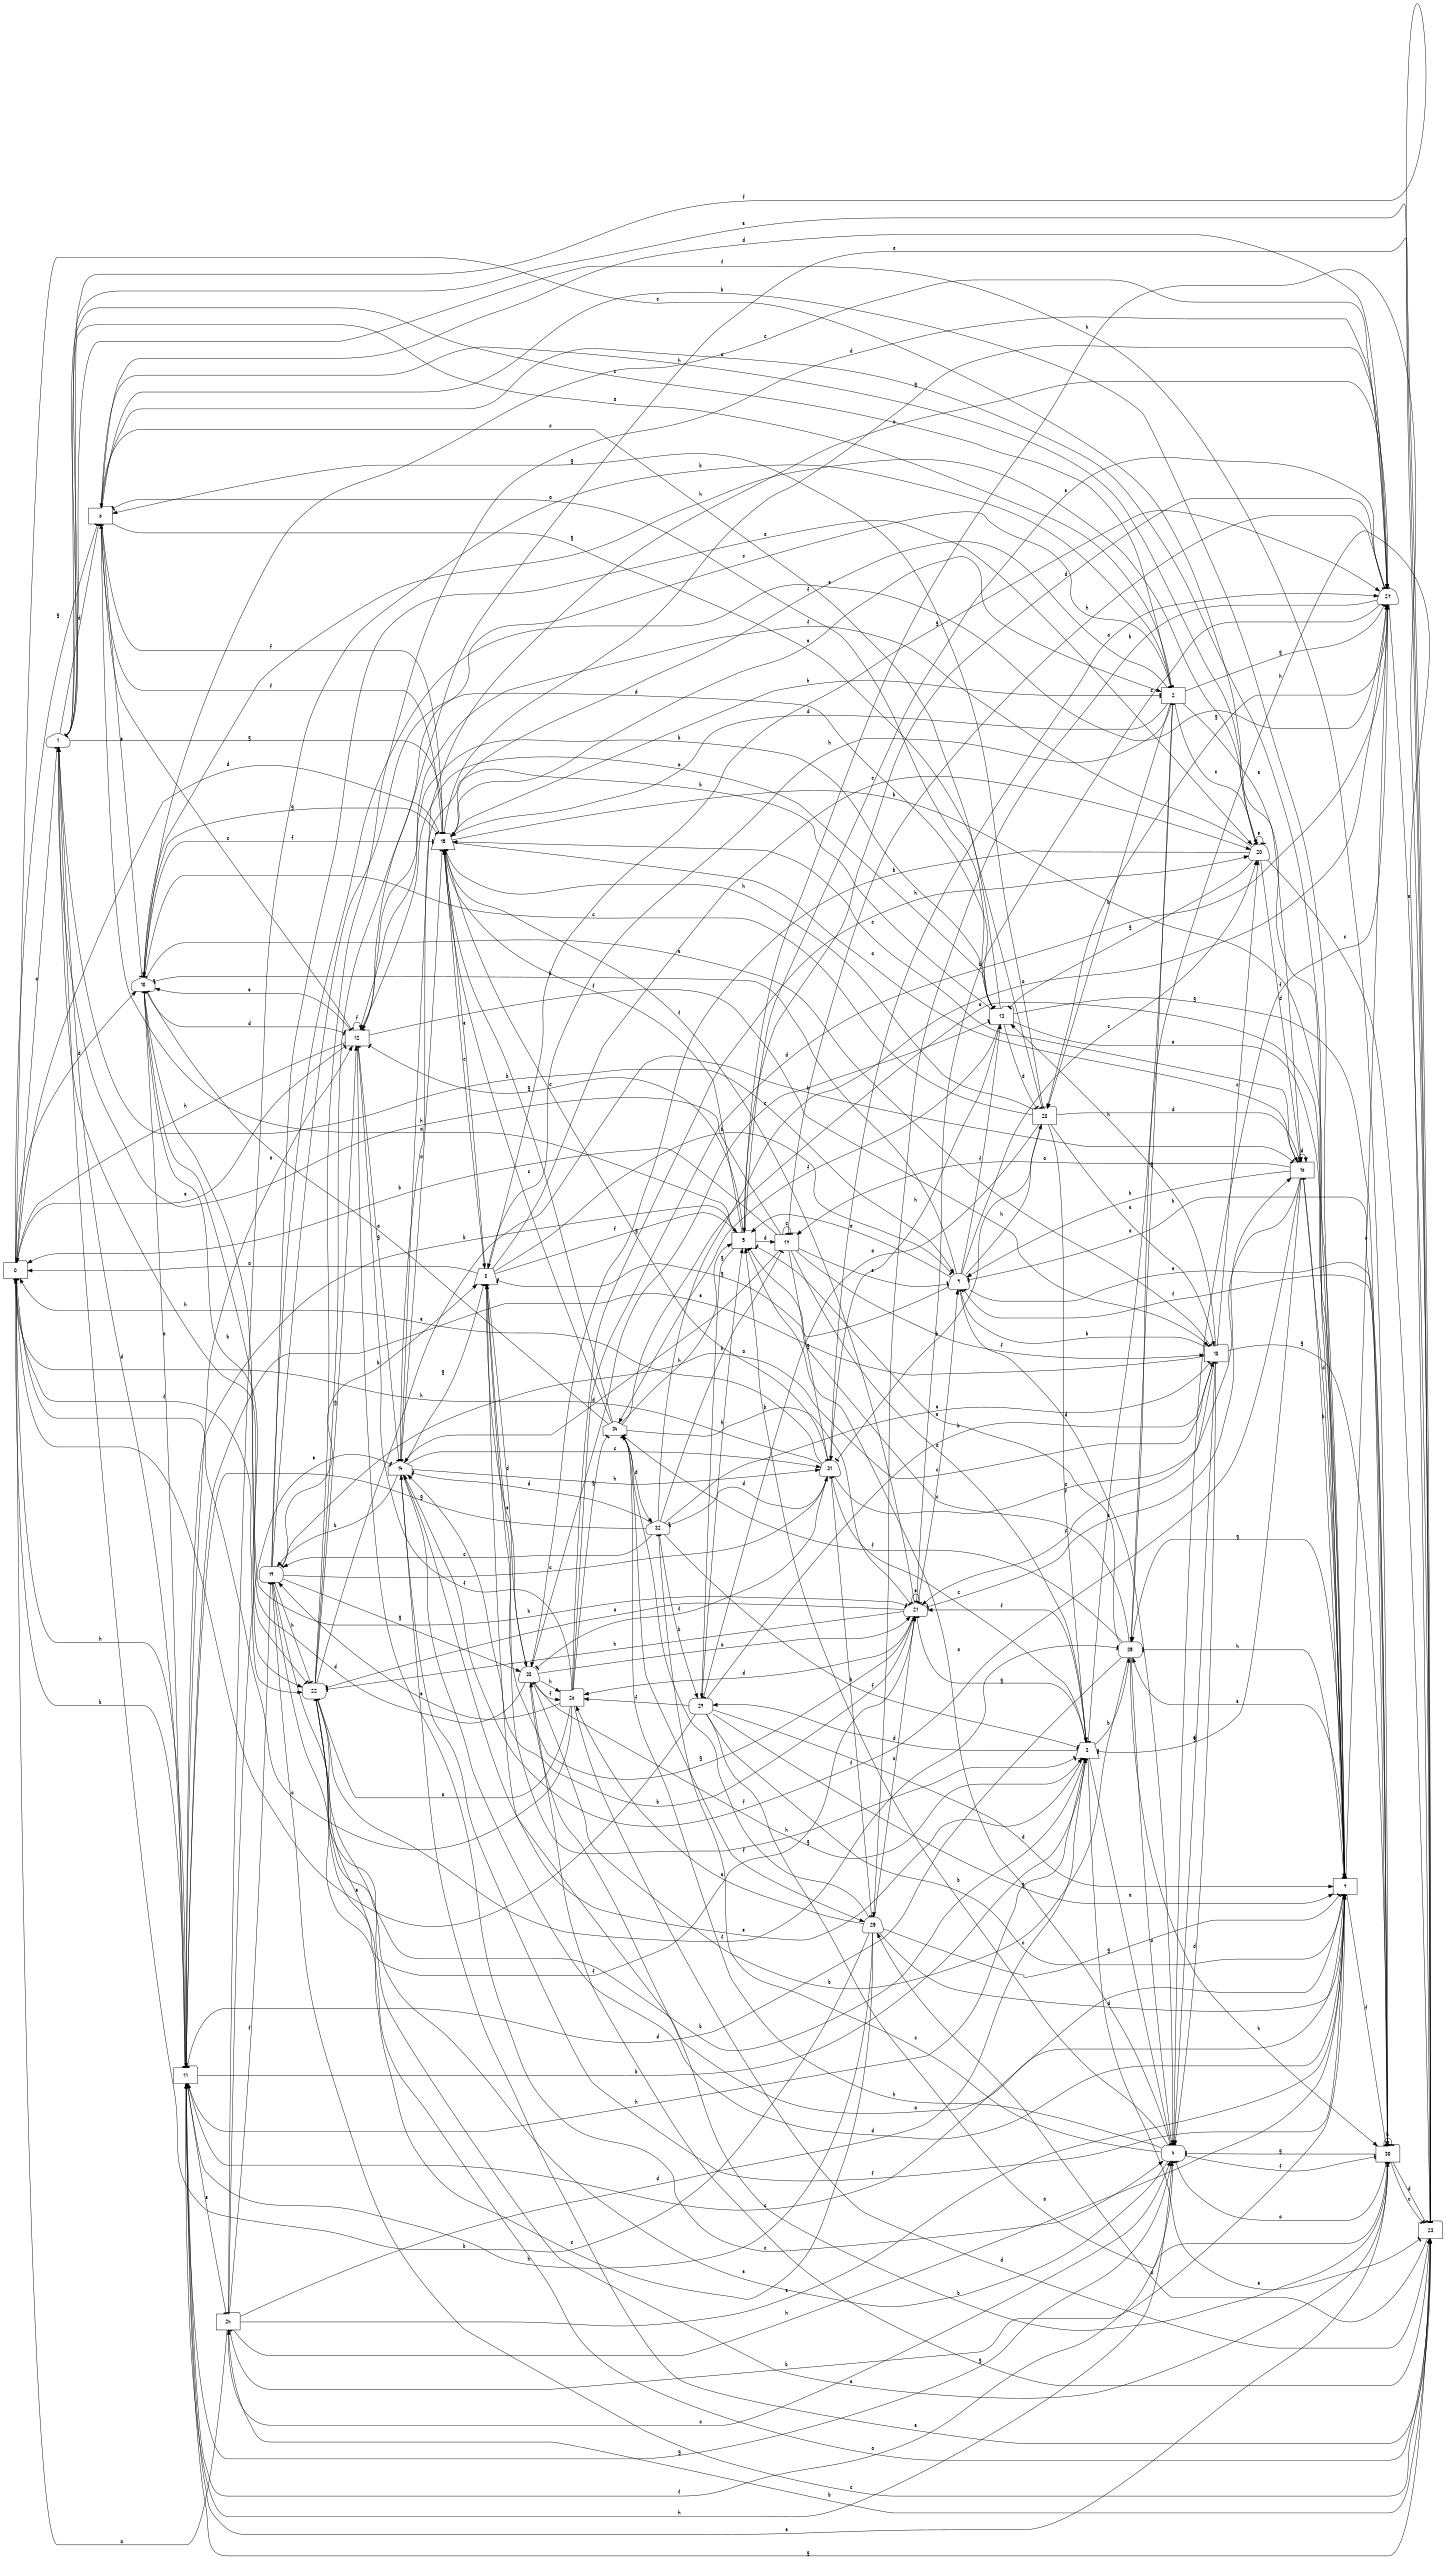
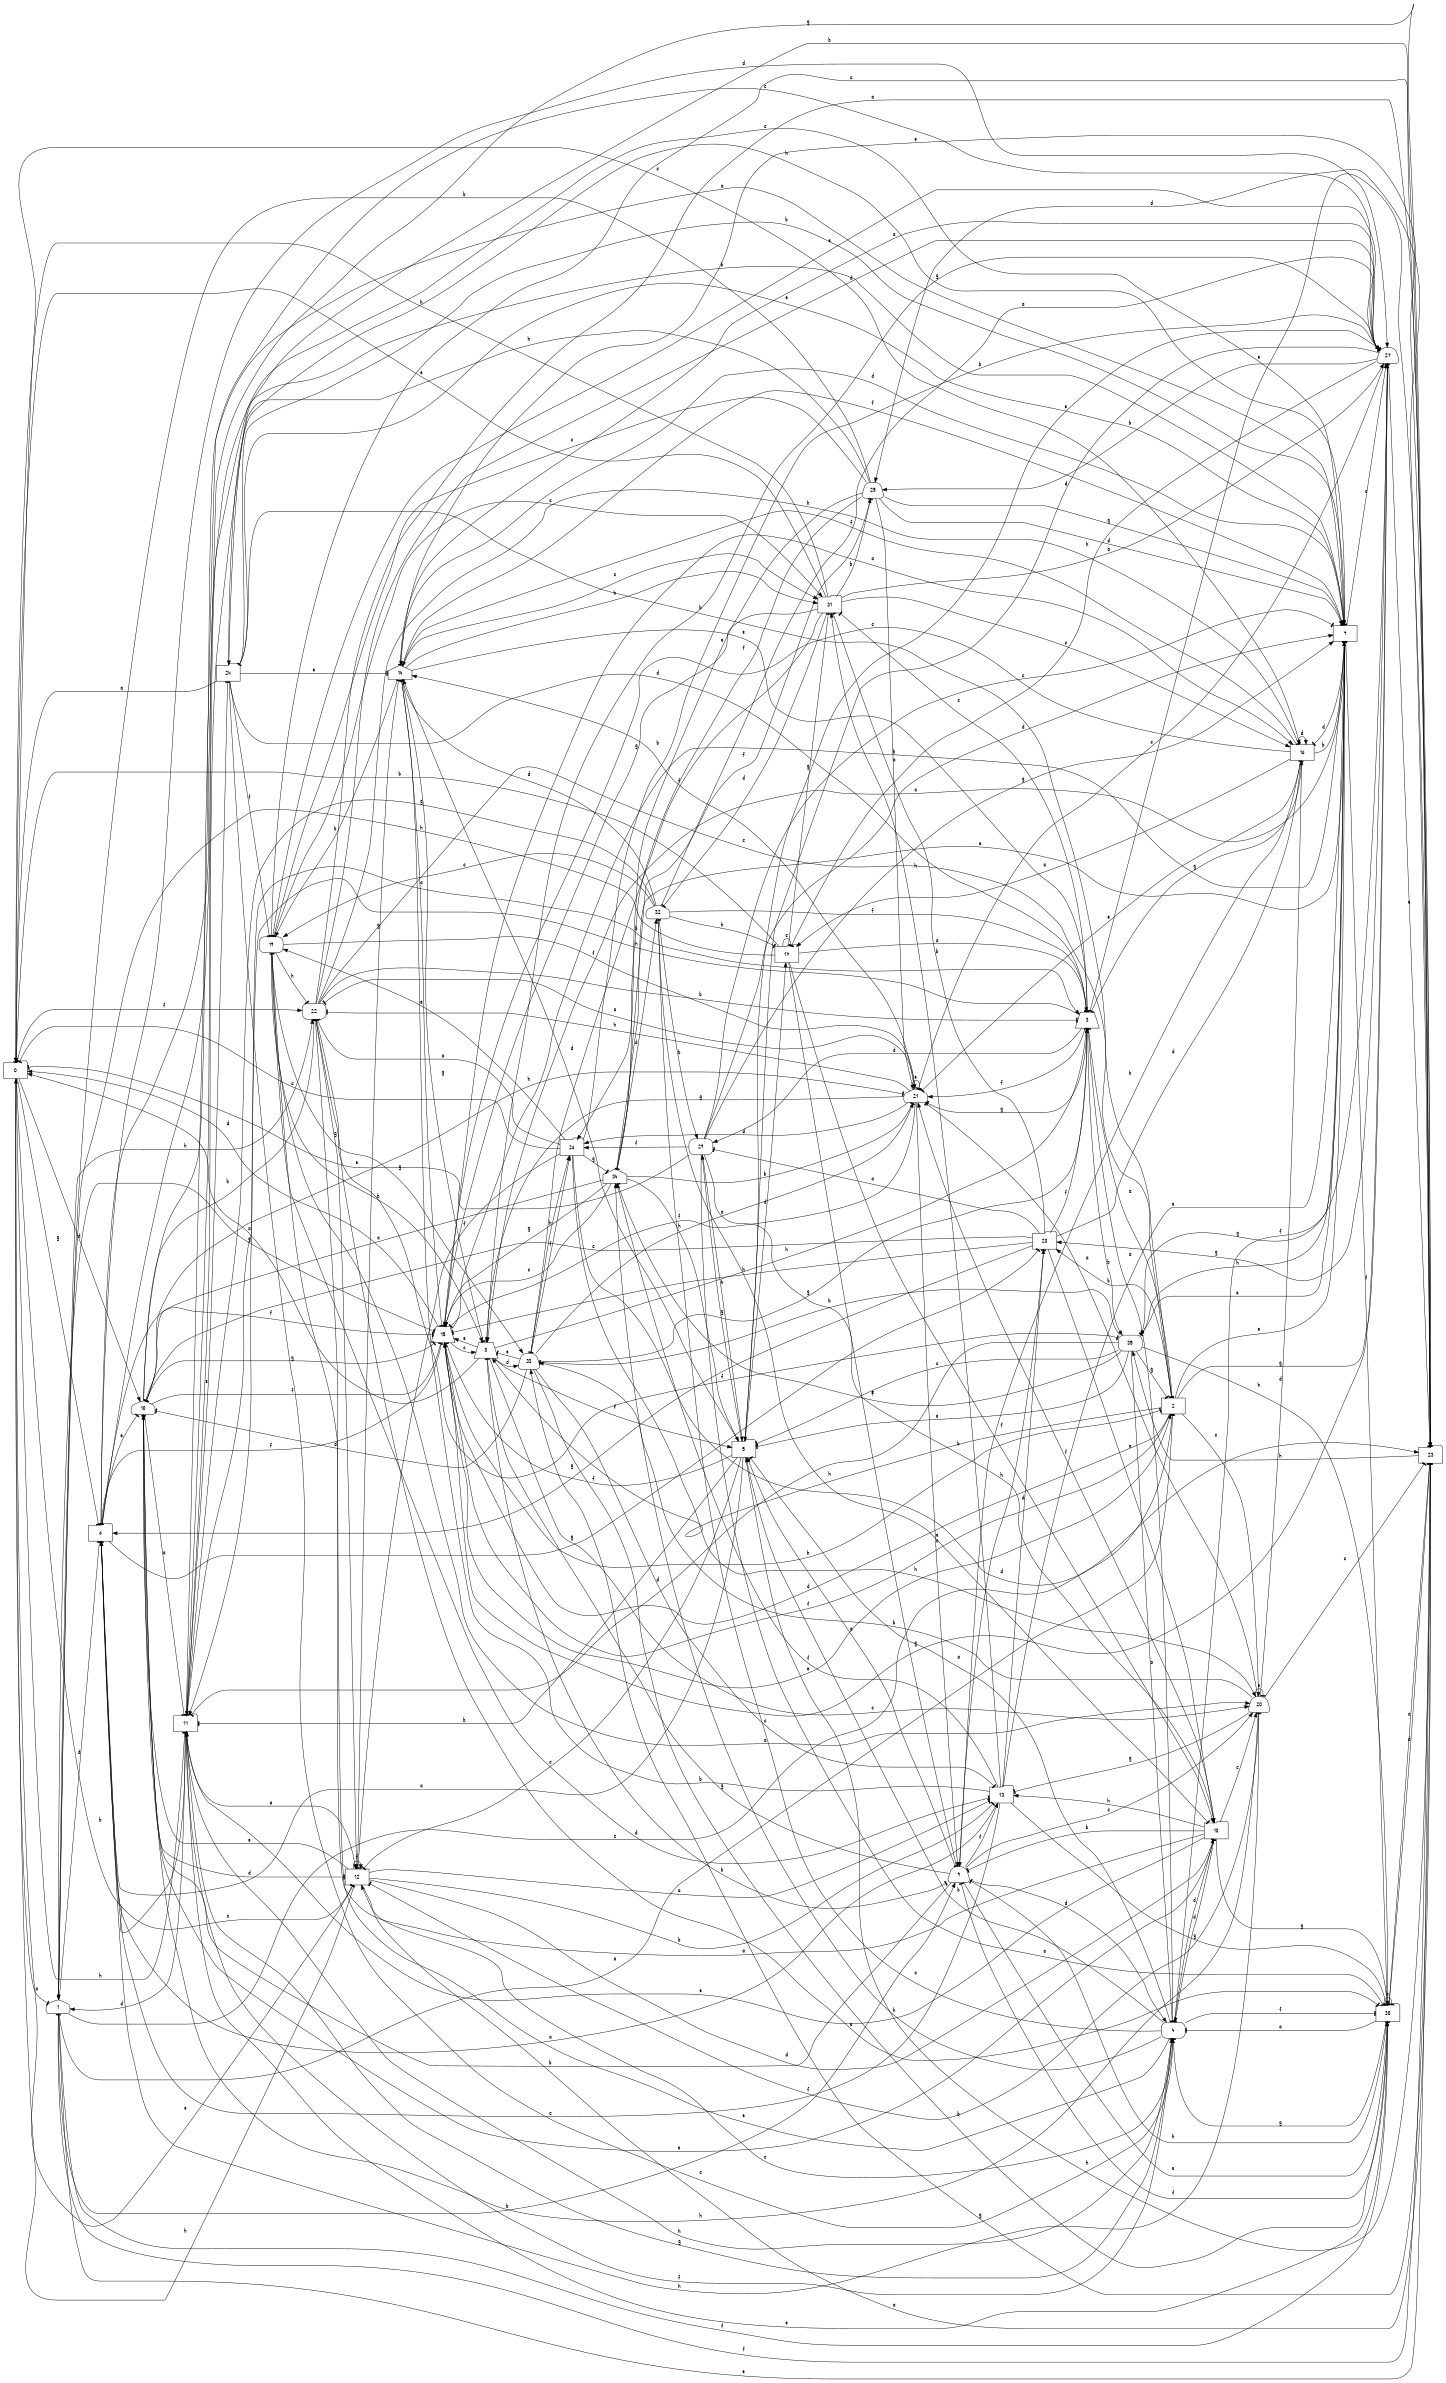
none -> (1126, 1379)
(618, 1387) -> (566, 1067)
(830, 1469) -> (830, 605)
